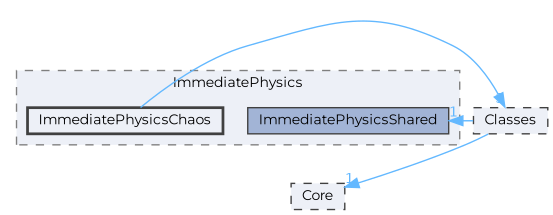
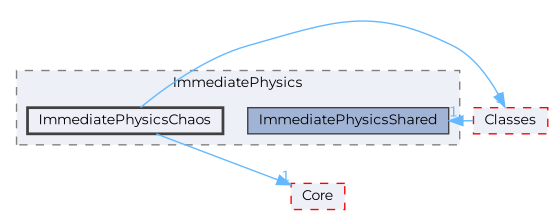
(511, 121) -> (511, 121)
(424, 161) -> (217, 157)
(318, 196) -> (318, 196)
